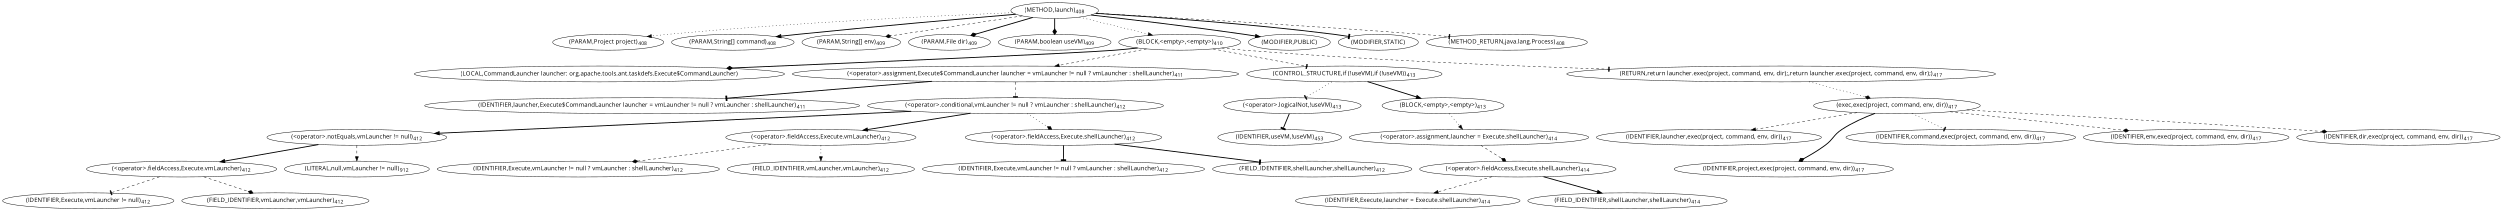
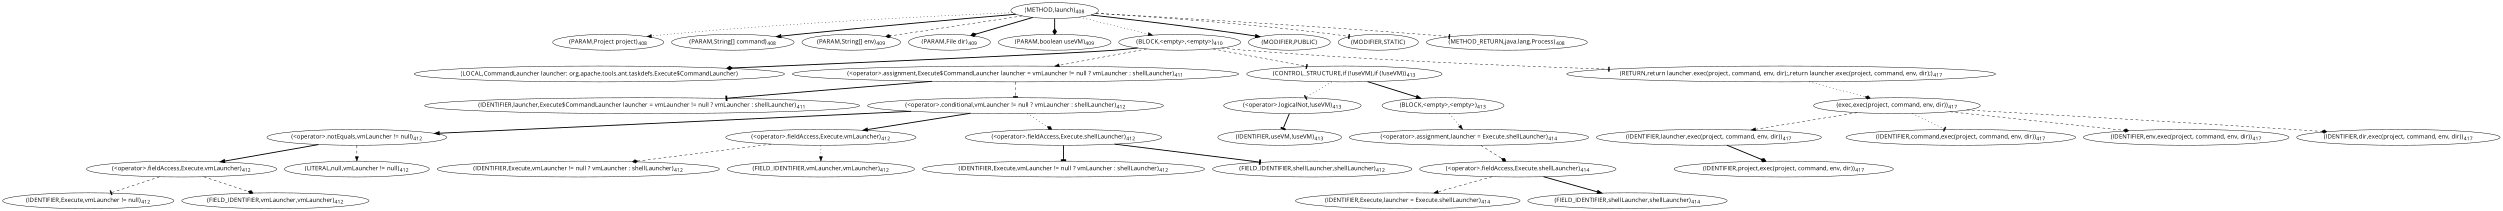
(1253, 26) -> (1253, 26)
(1837, 133) -> (1744, 152)
(1319, 137) -> (1319, 137)
(404, 168) -> (404, 168)
